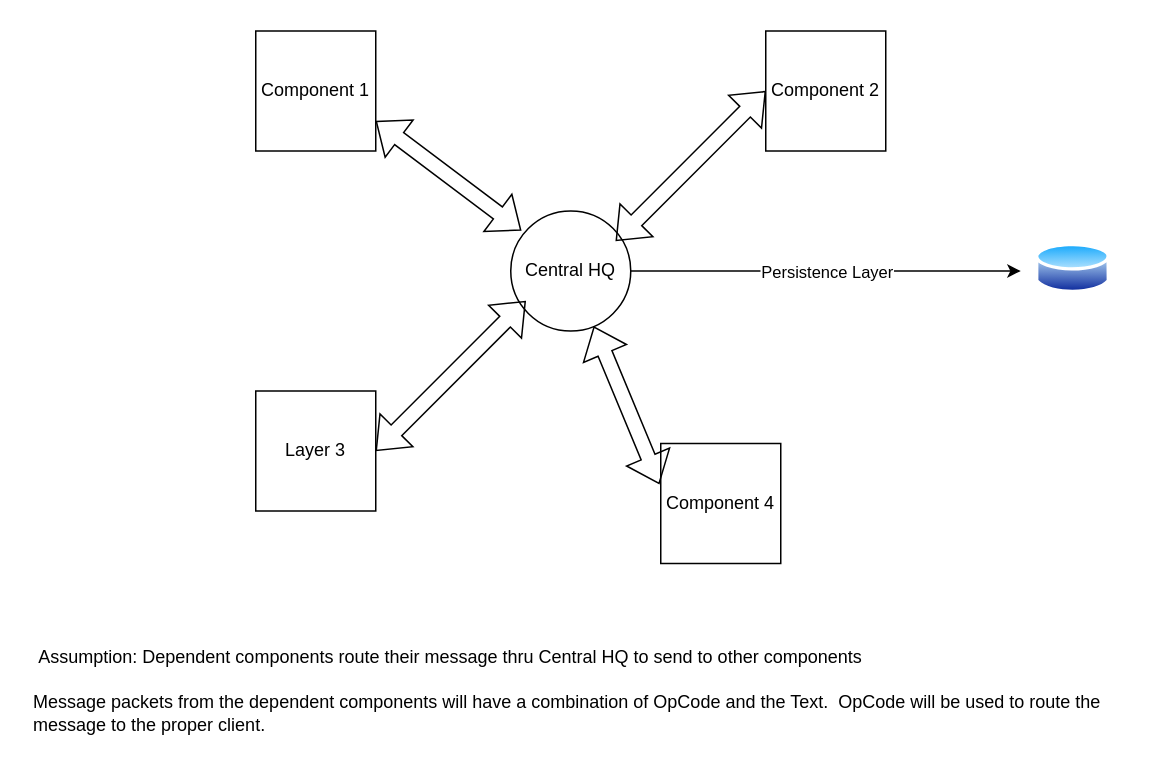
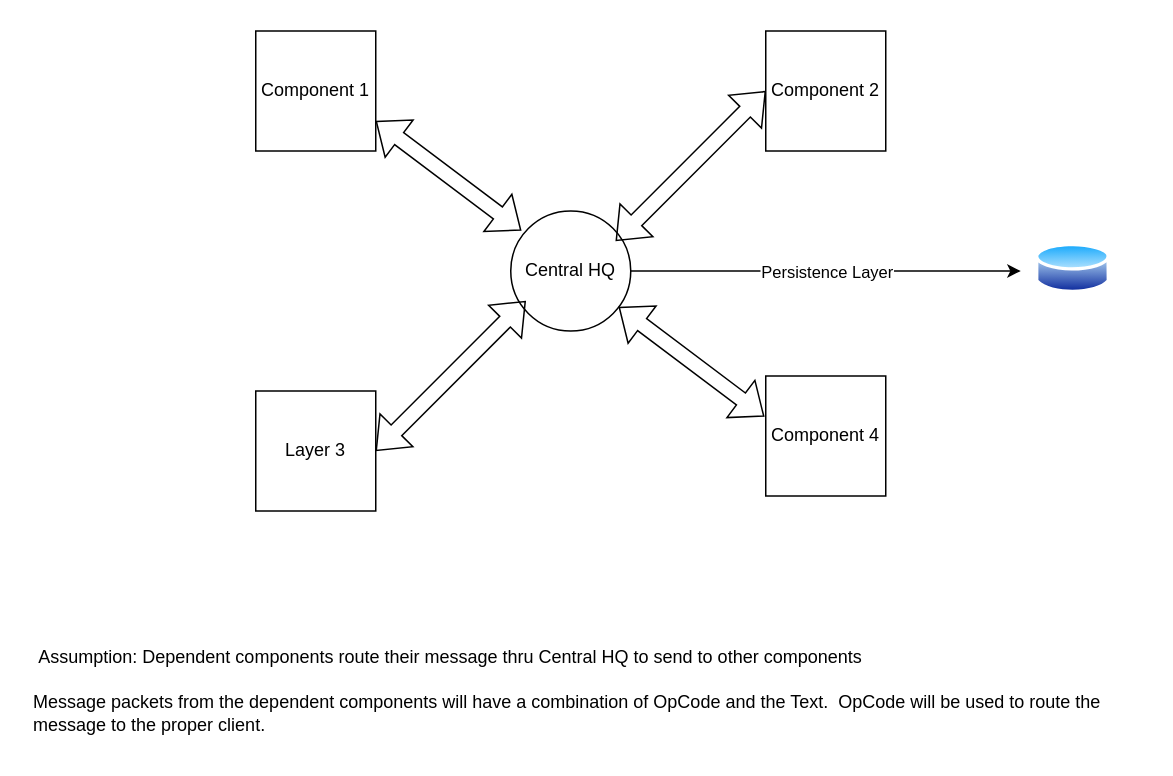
(721, 503) -> (826, 436)
